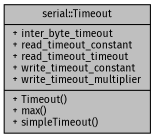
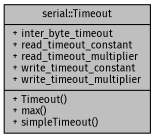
(71, 57) -> (76, 57)
